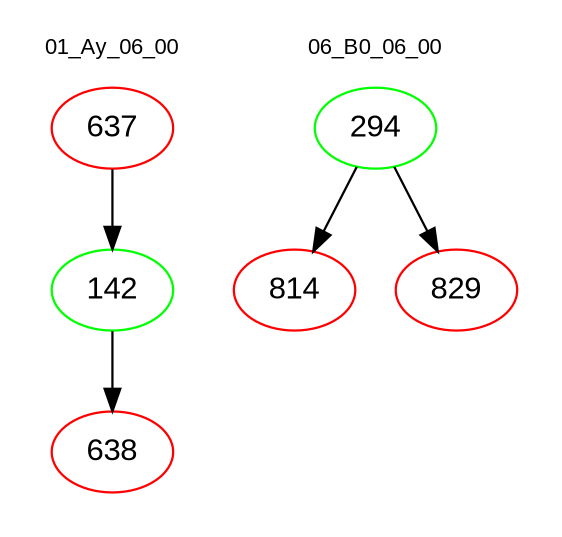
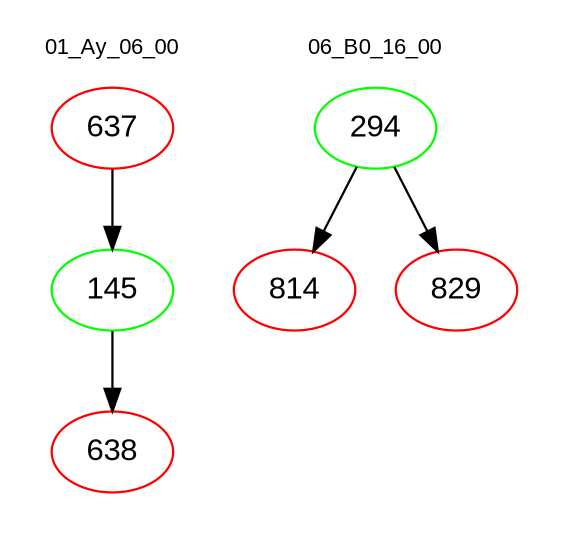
(376, 48) -> (376, 48)
(112, 290) -> (112, 290)
